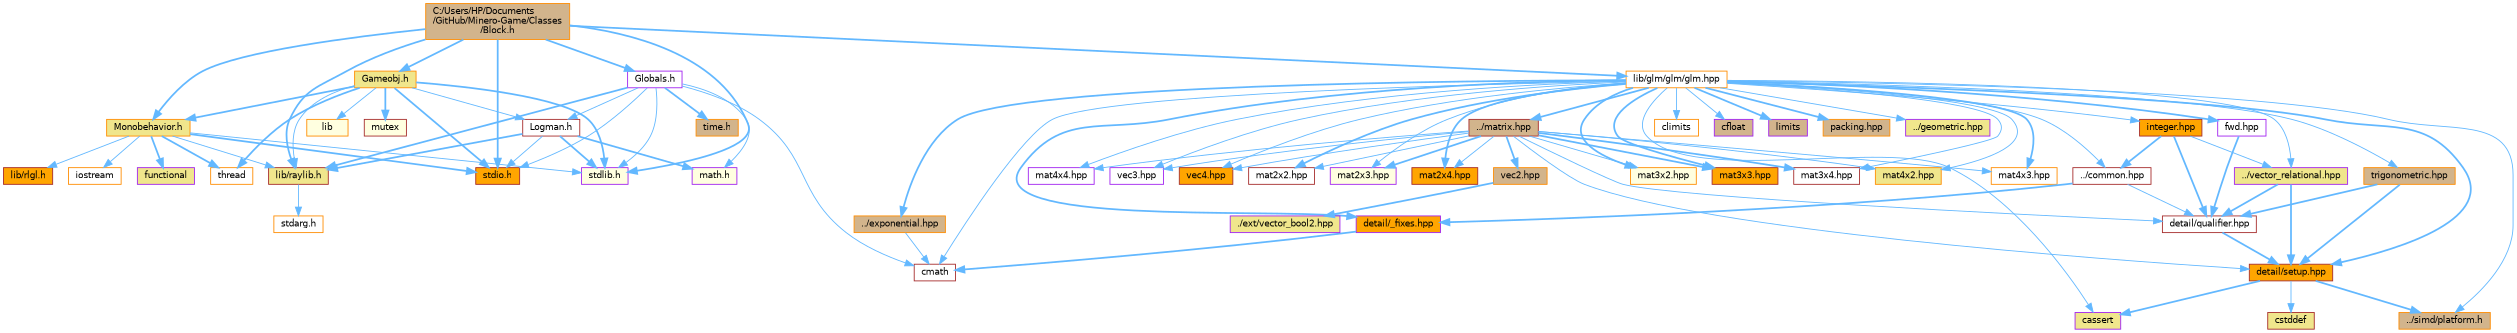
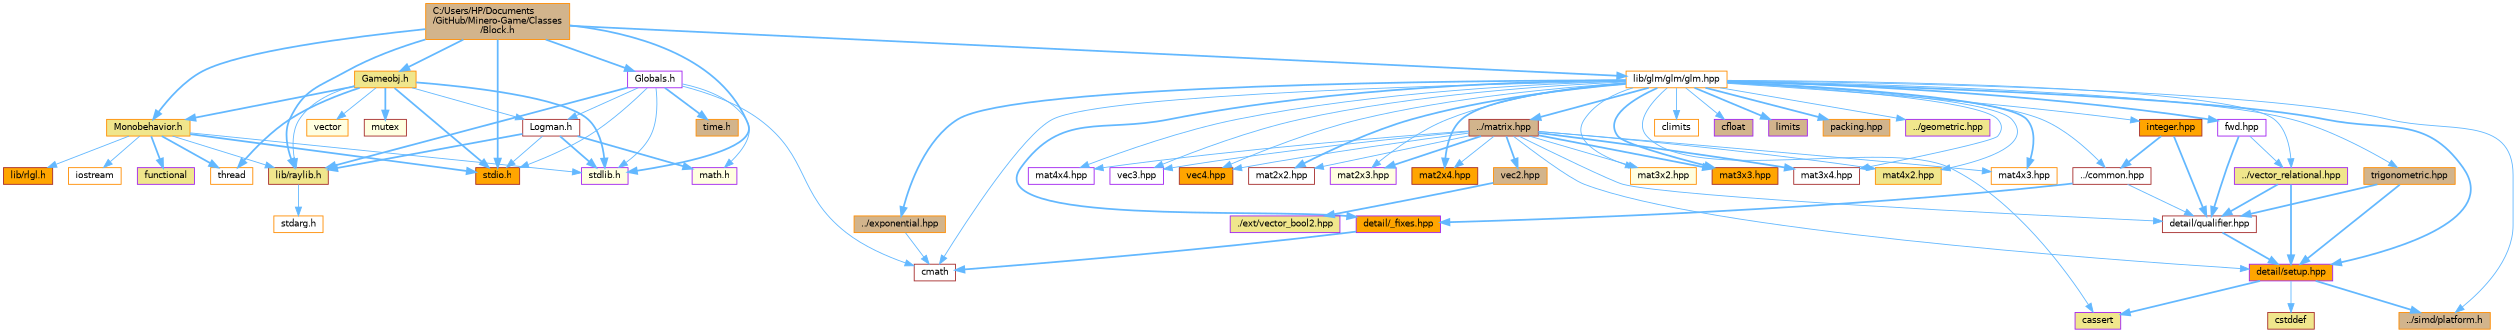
(1582, 125) -> (1582, 125)
(327, 128) -> (327, 128)
(2226, 150) -> (2263, 149)
(2291, 273) -> (2291, 273)
